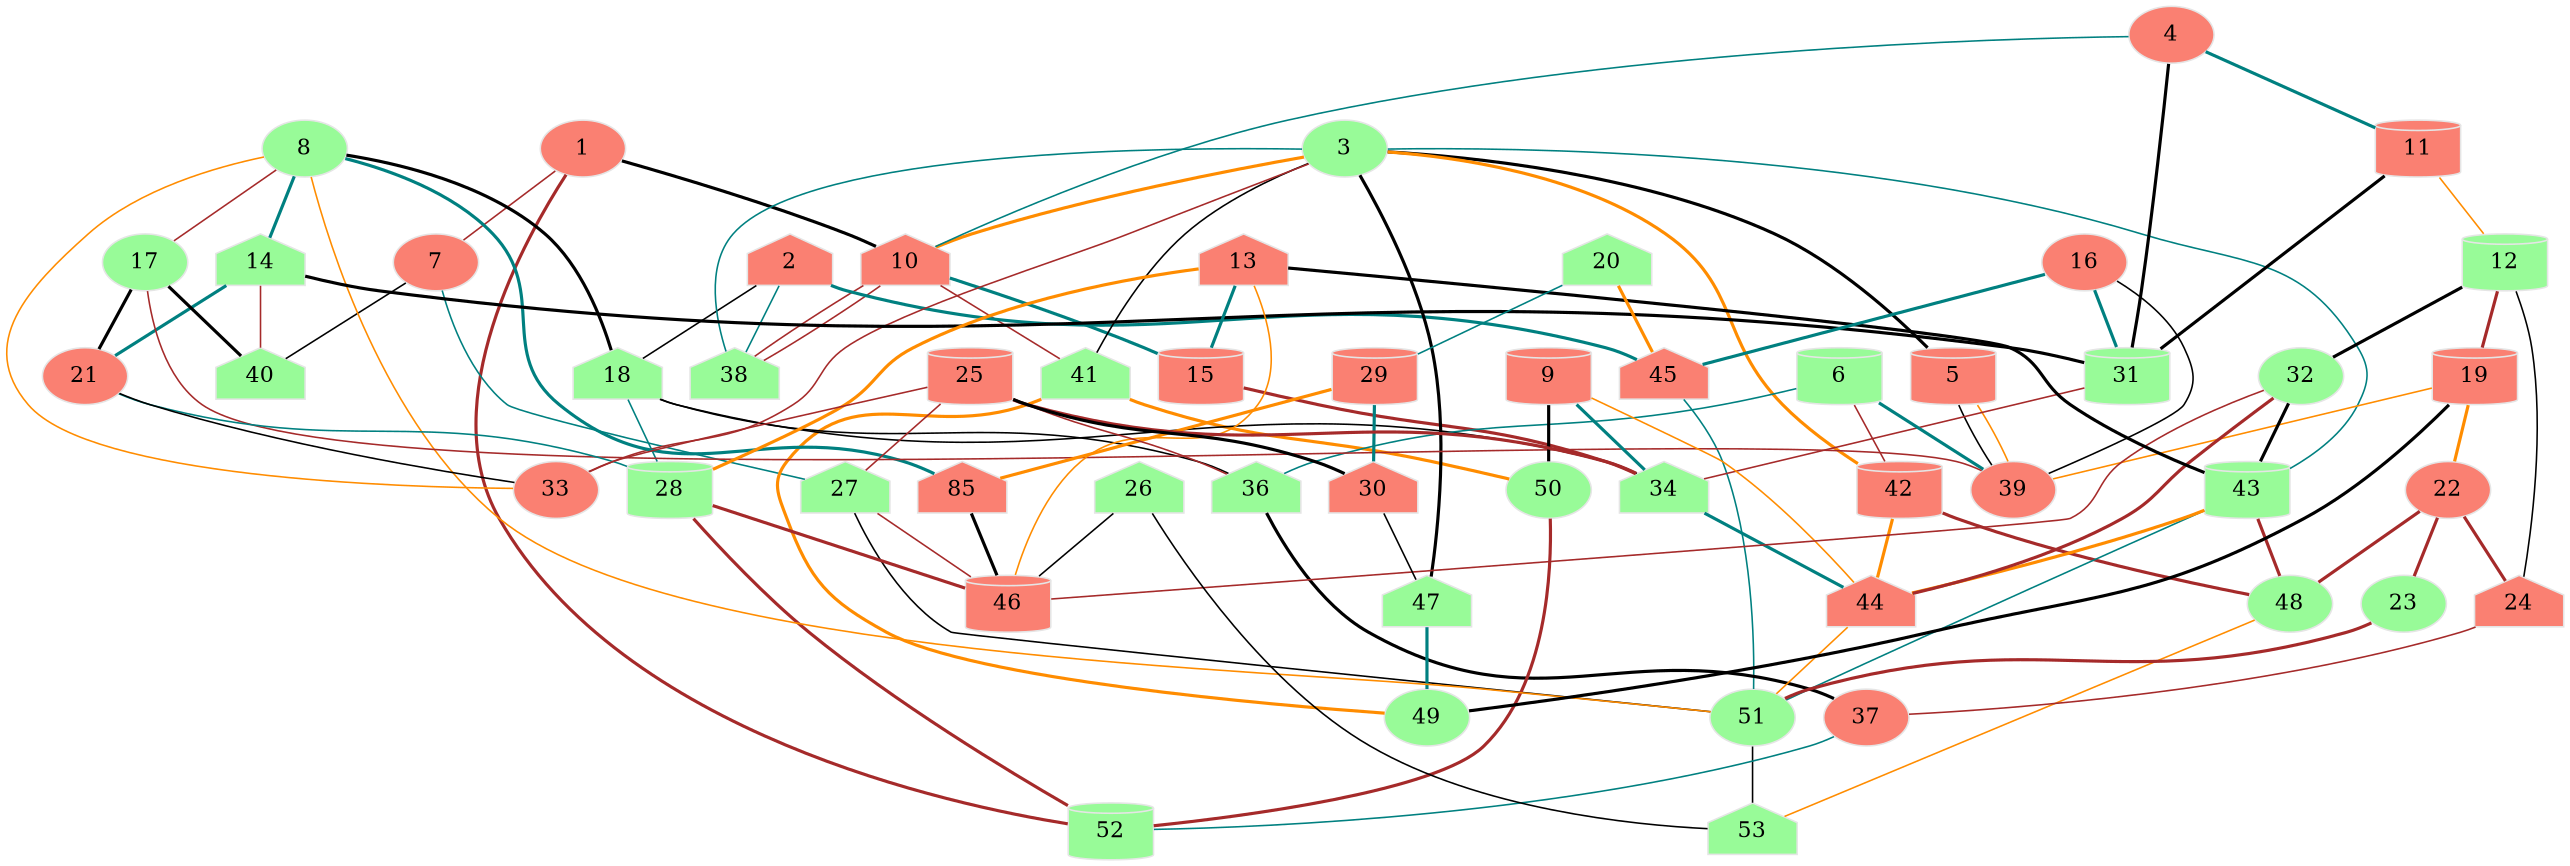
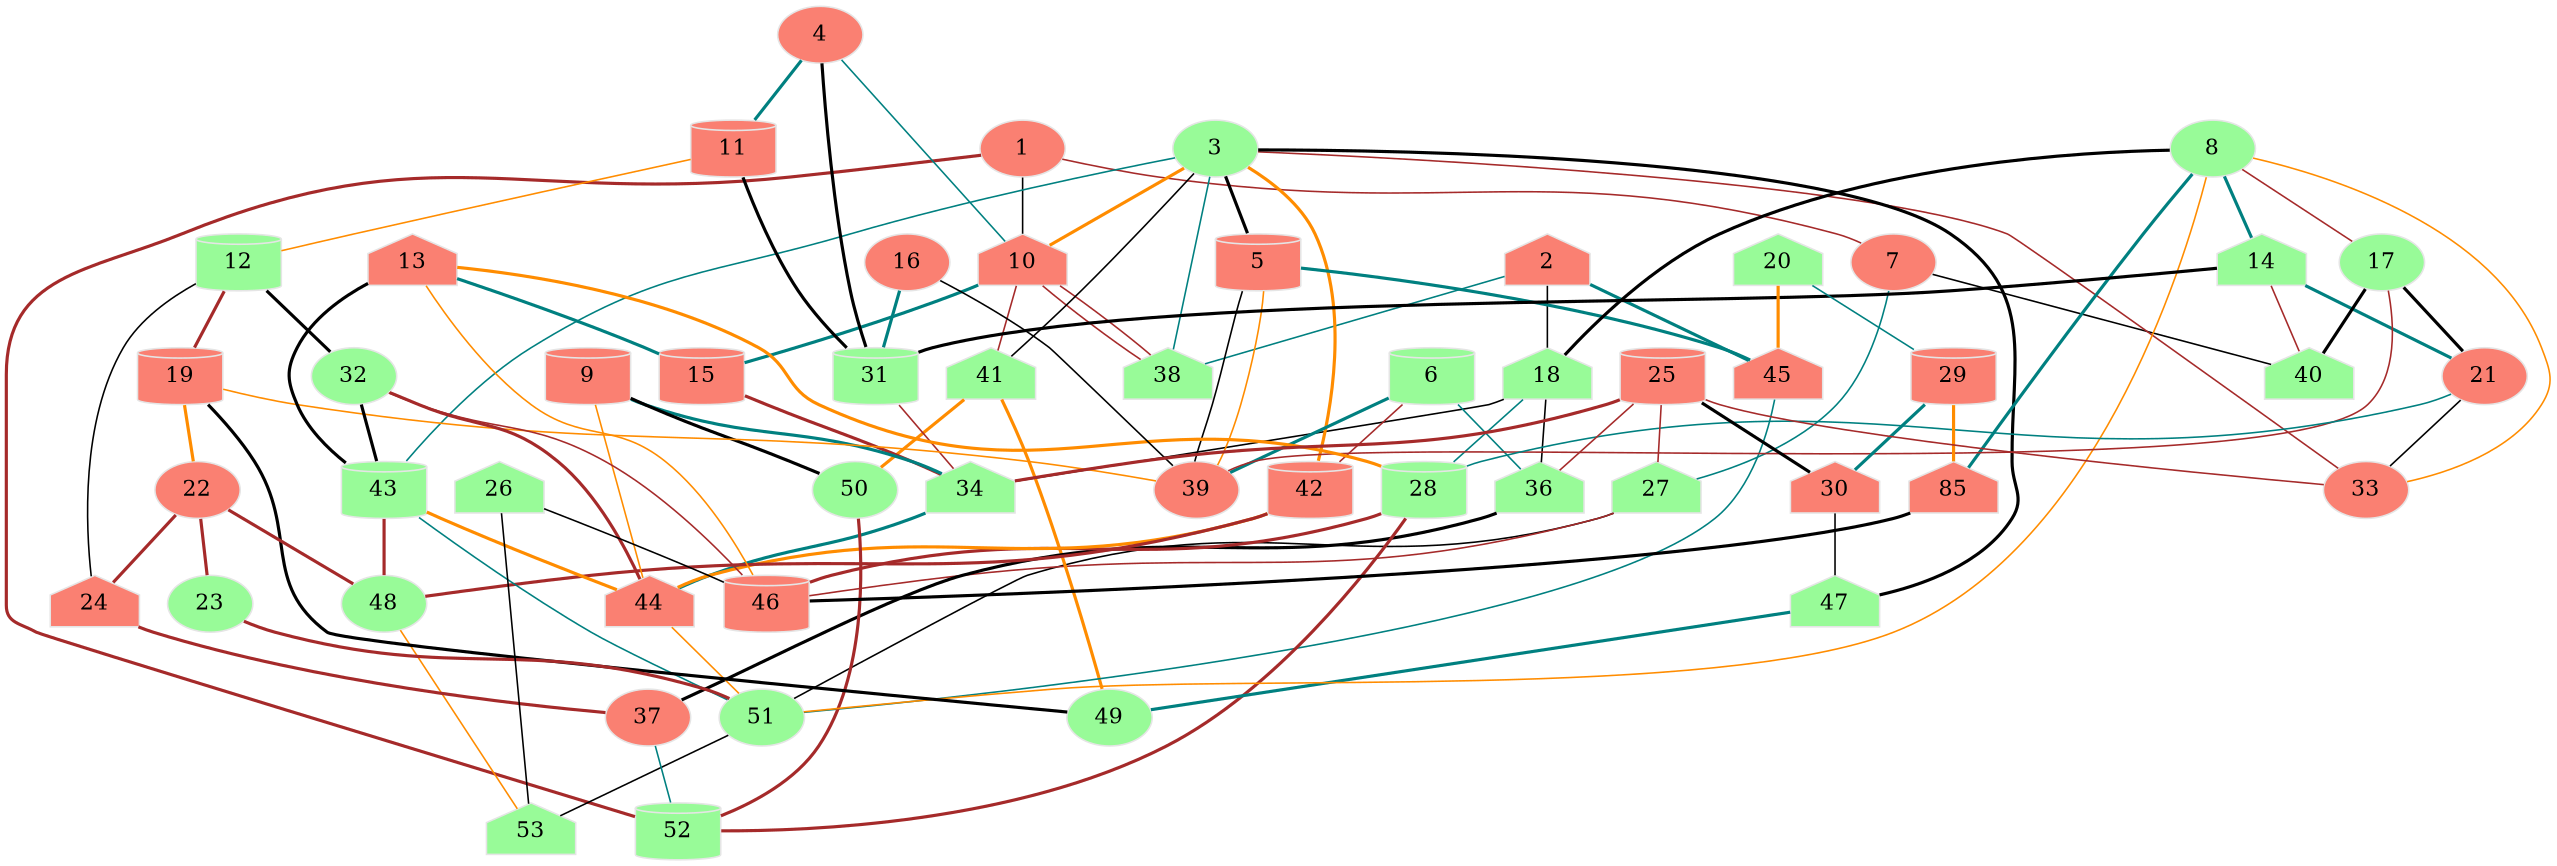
(750, 200) -> (1023, 206)
(1908, 310) -> (1483, 293)
(2195, 687) -> (370, 682)
